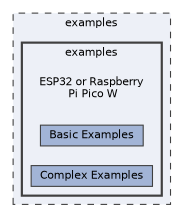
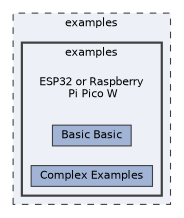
(92, 136) -> (92, 136)
